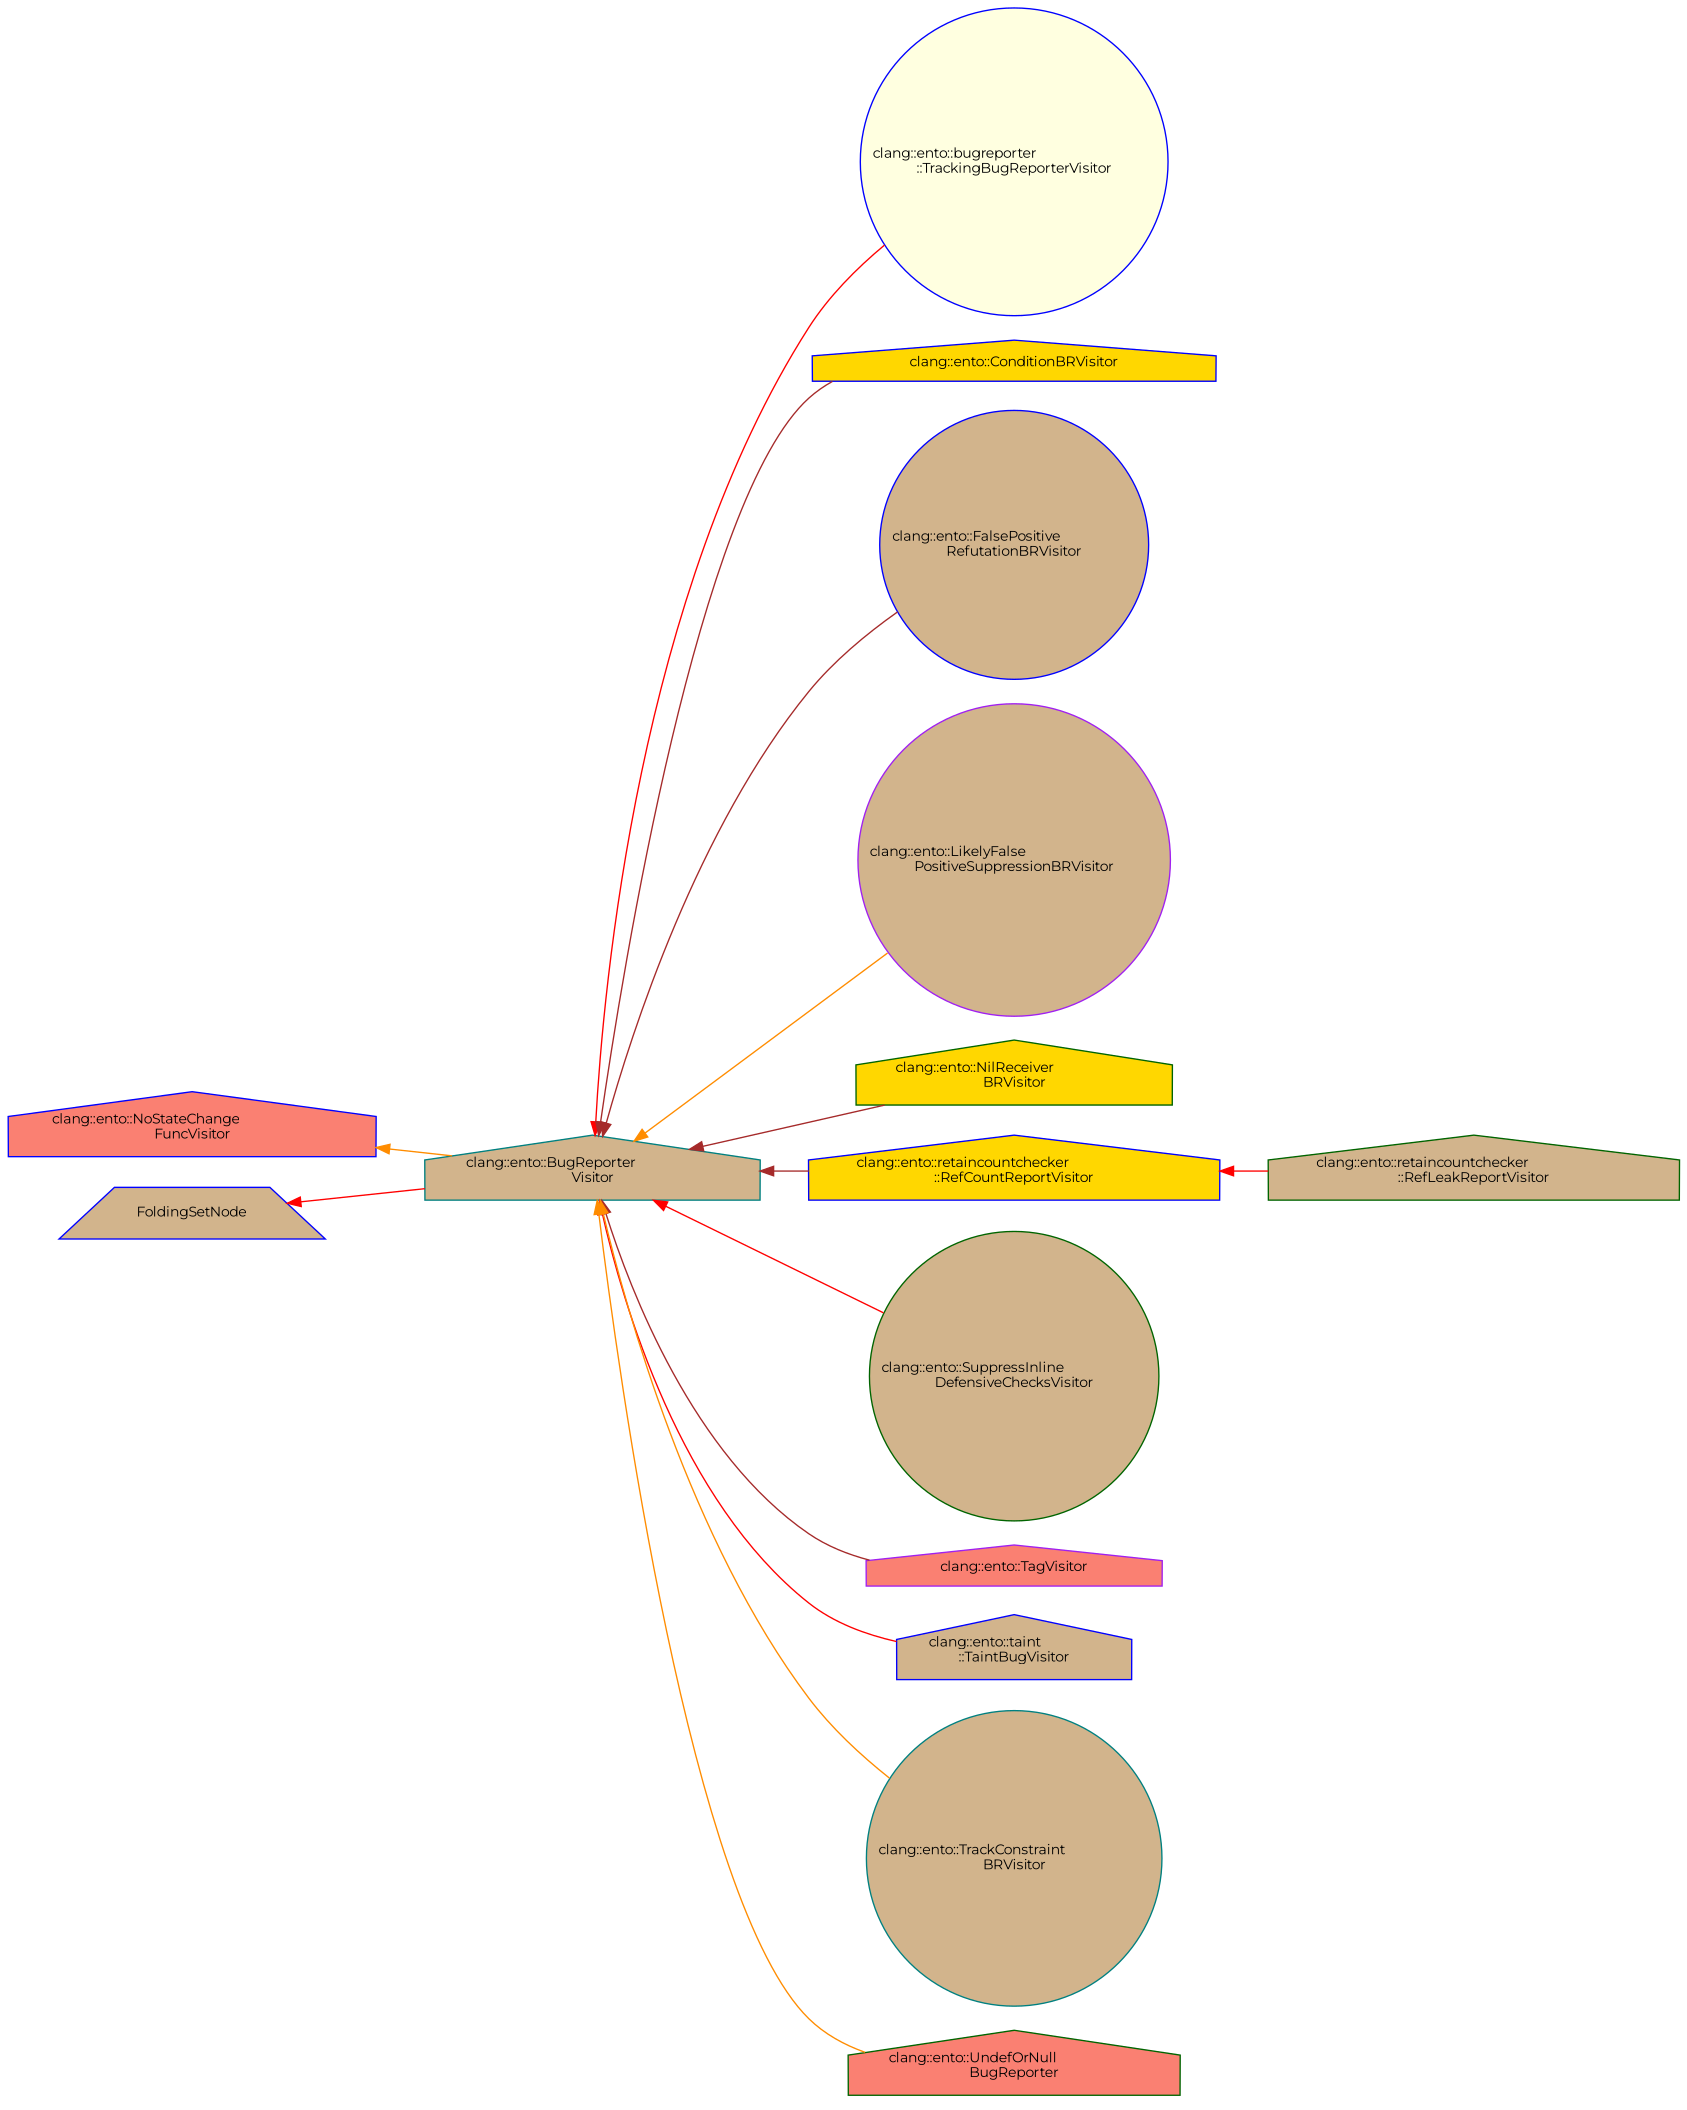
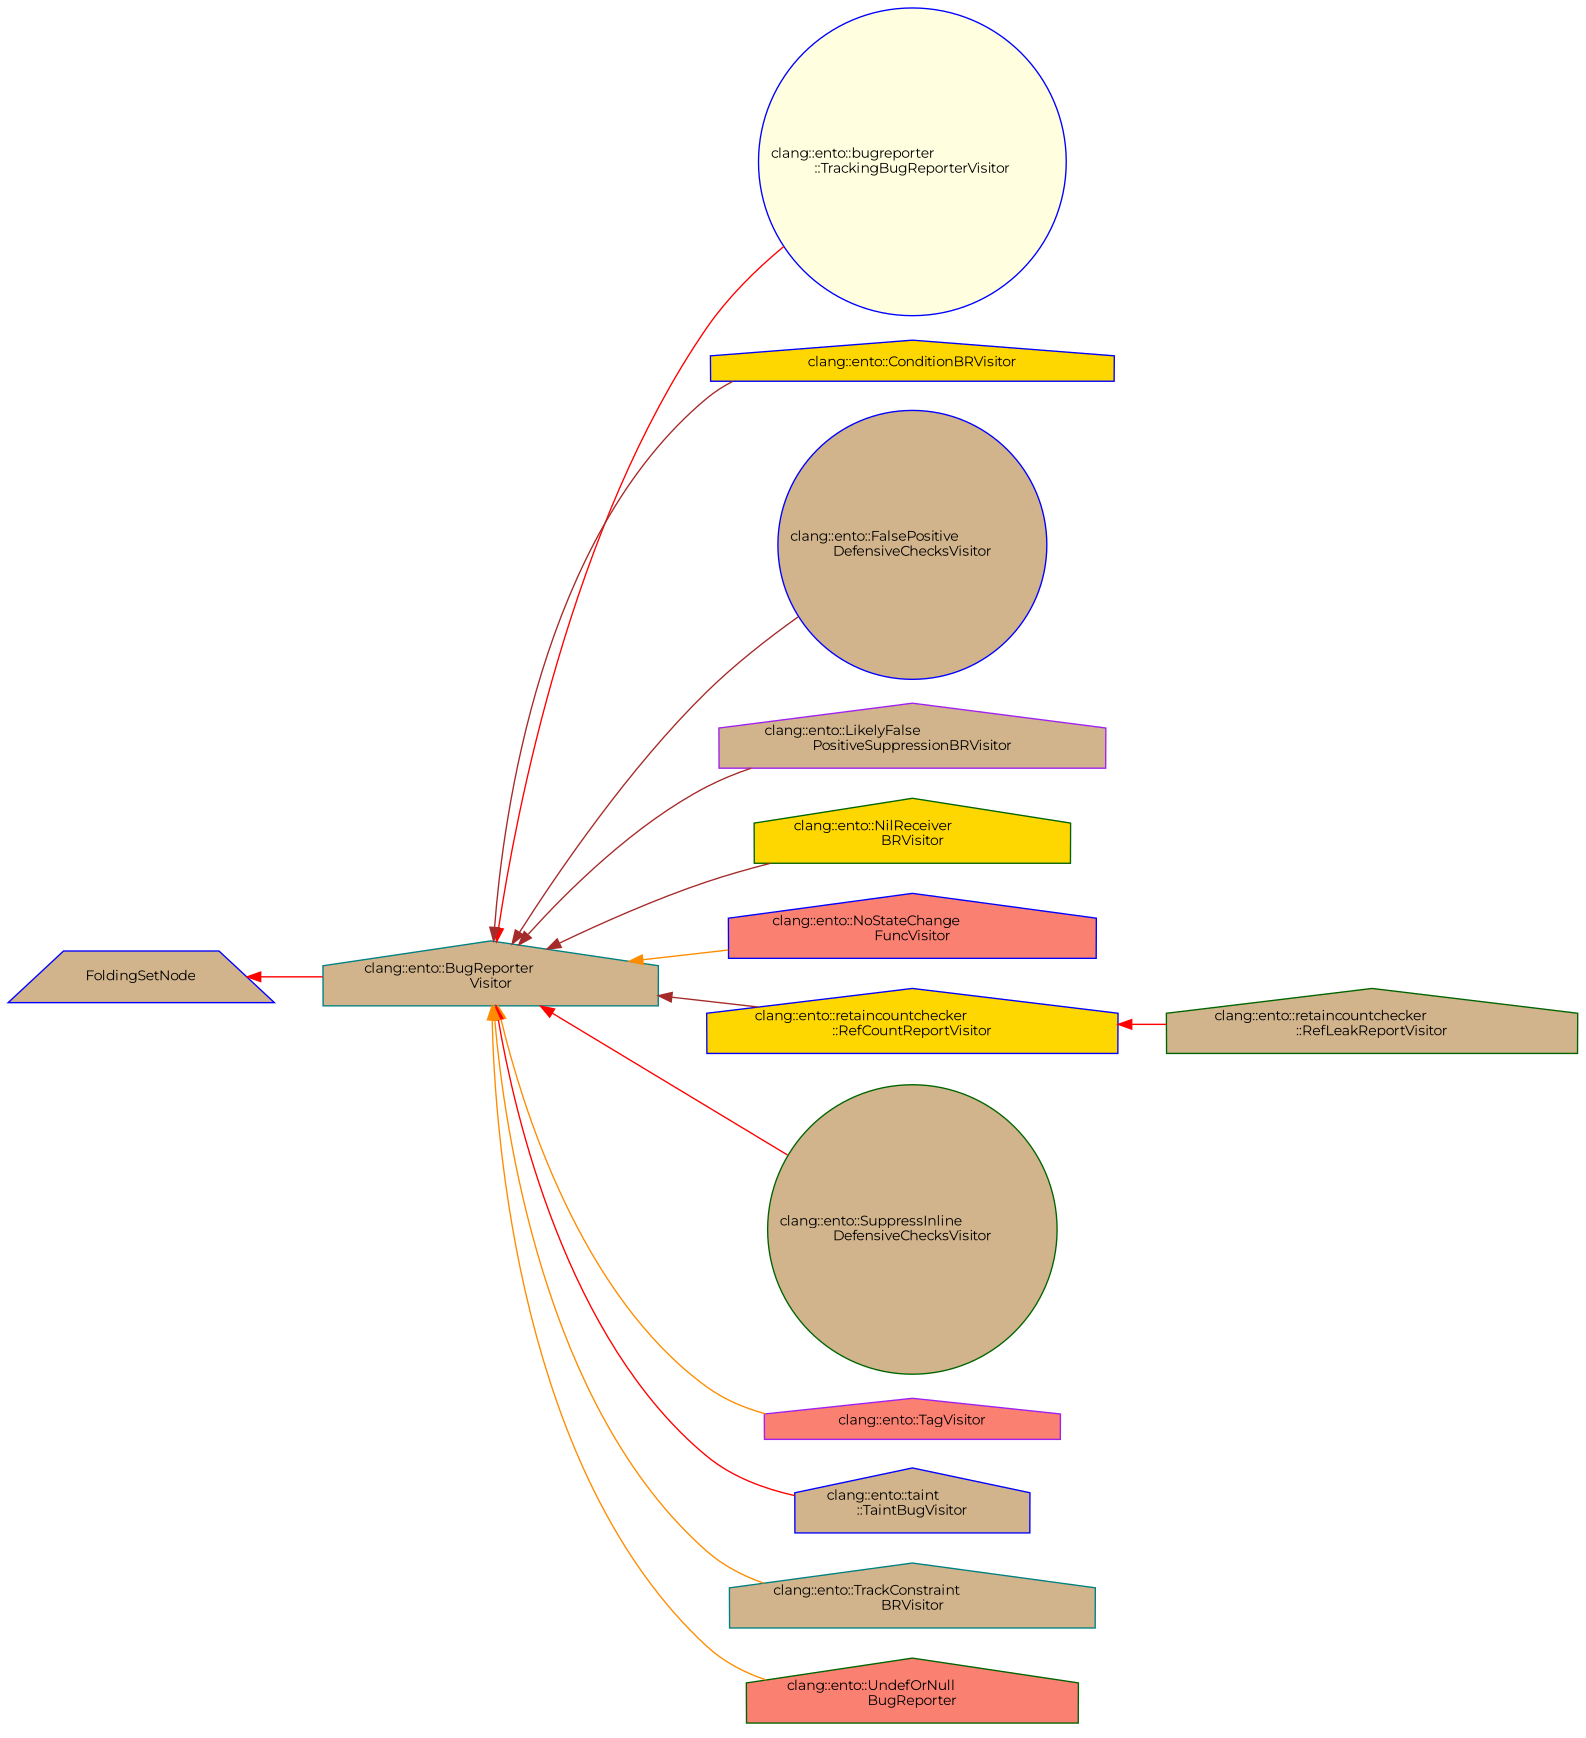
(1014, 545) -> (912, 545)
(1014, 860) -> (912, 739)
(766, 1043) -> (630, 838)
(421, 1153) -> (686, 955)
(700, 1418) -> (590, 1249)
(1014, 1858) -> (912, 1599)
